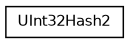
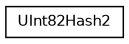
(65, 22) -> (65, 22)
